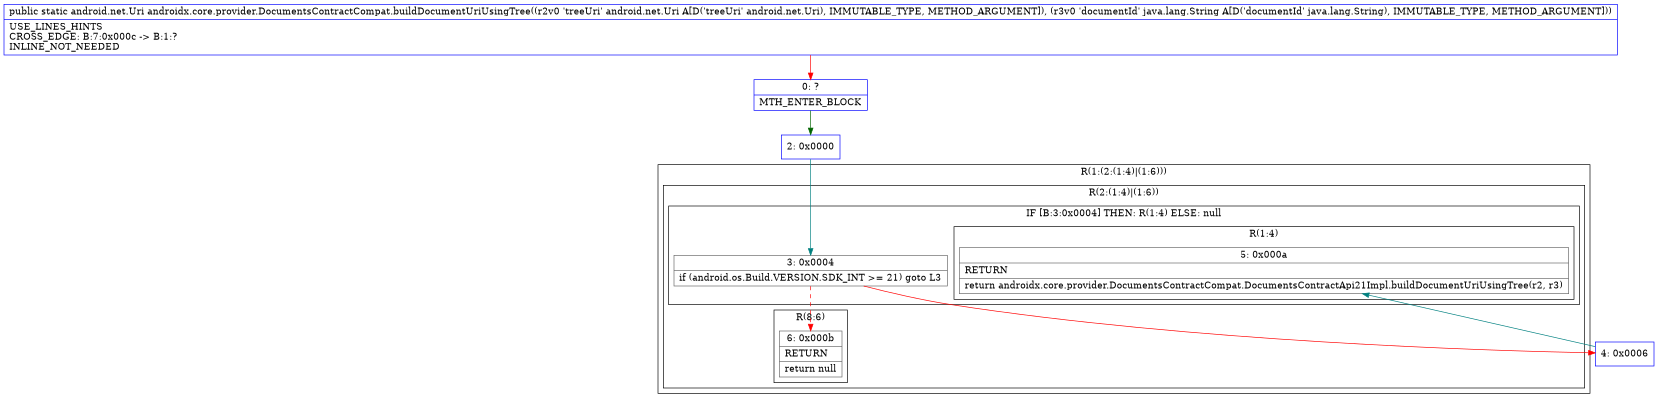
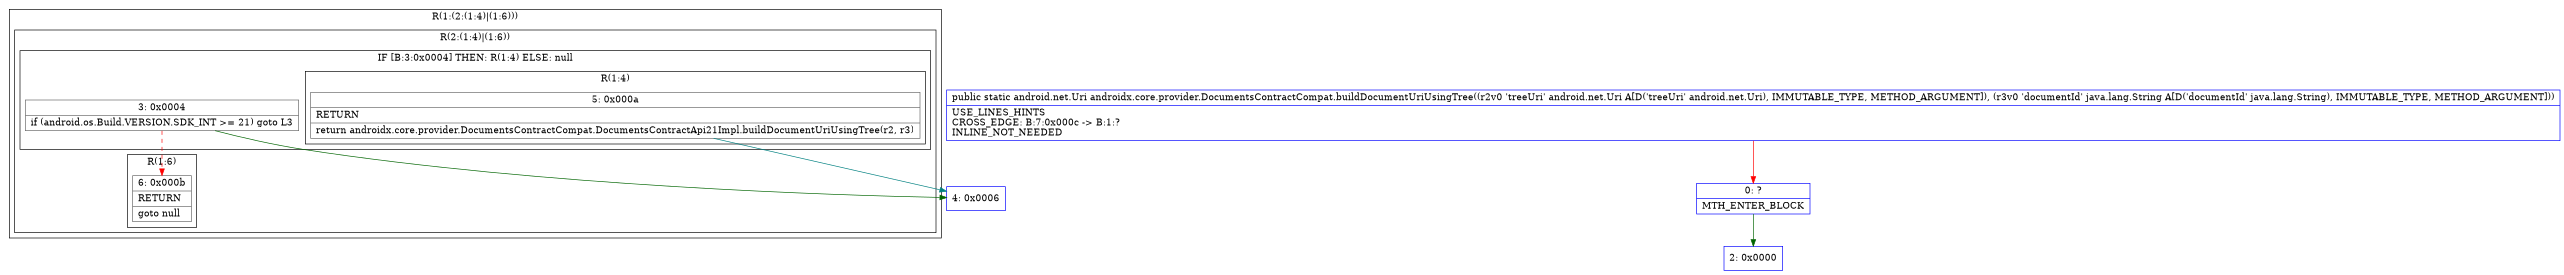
(811, 202) -> none
(811, 318) -> (162, 162)
(1482, 321) -> (827, 164)
(1224, 335) -> (576, 180)
(811, 369) -> (159, 214)
